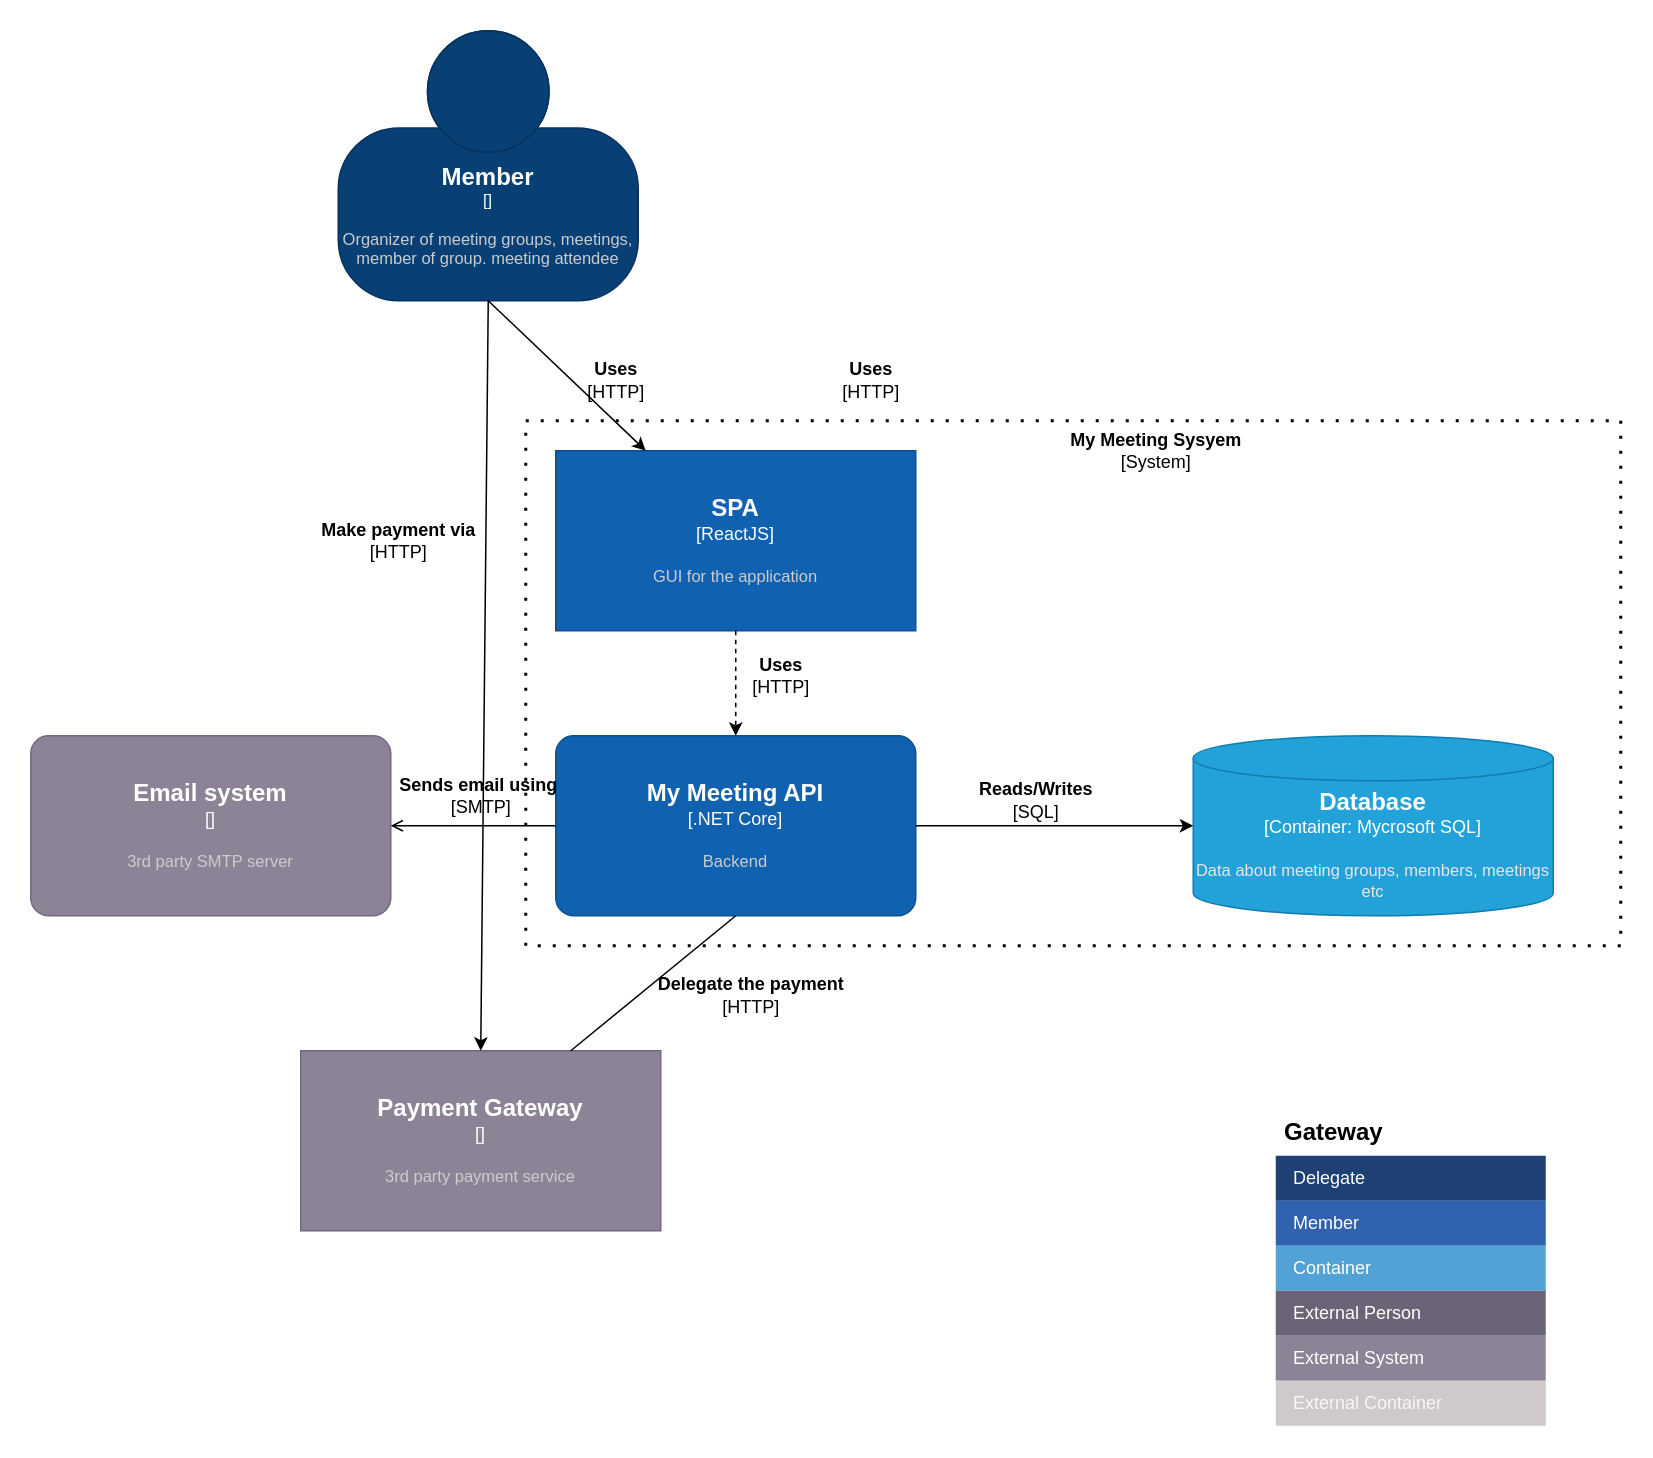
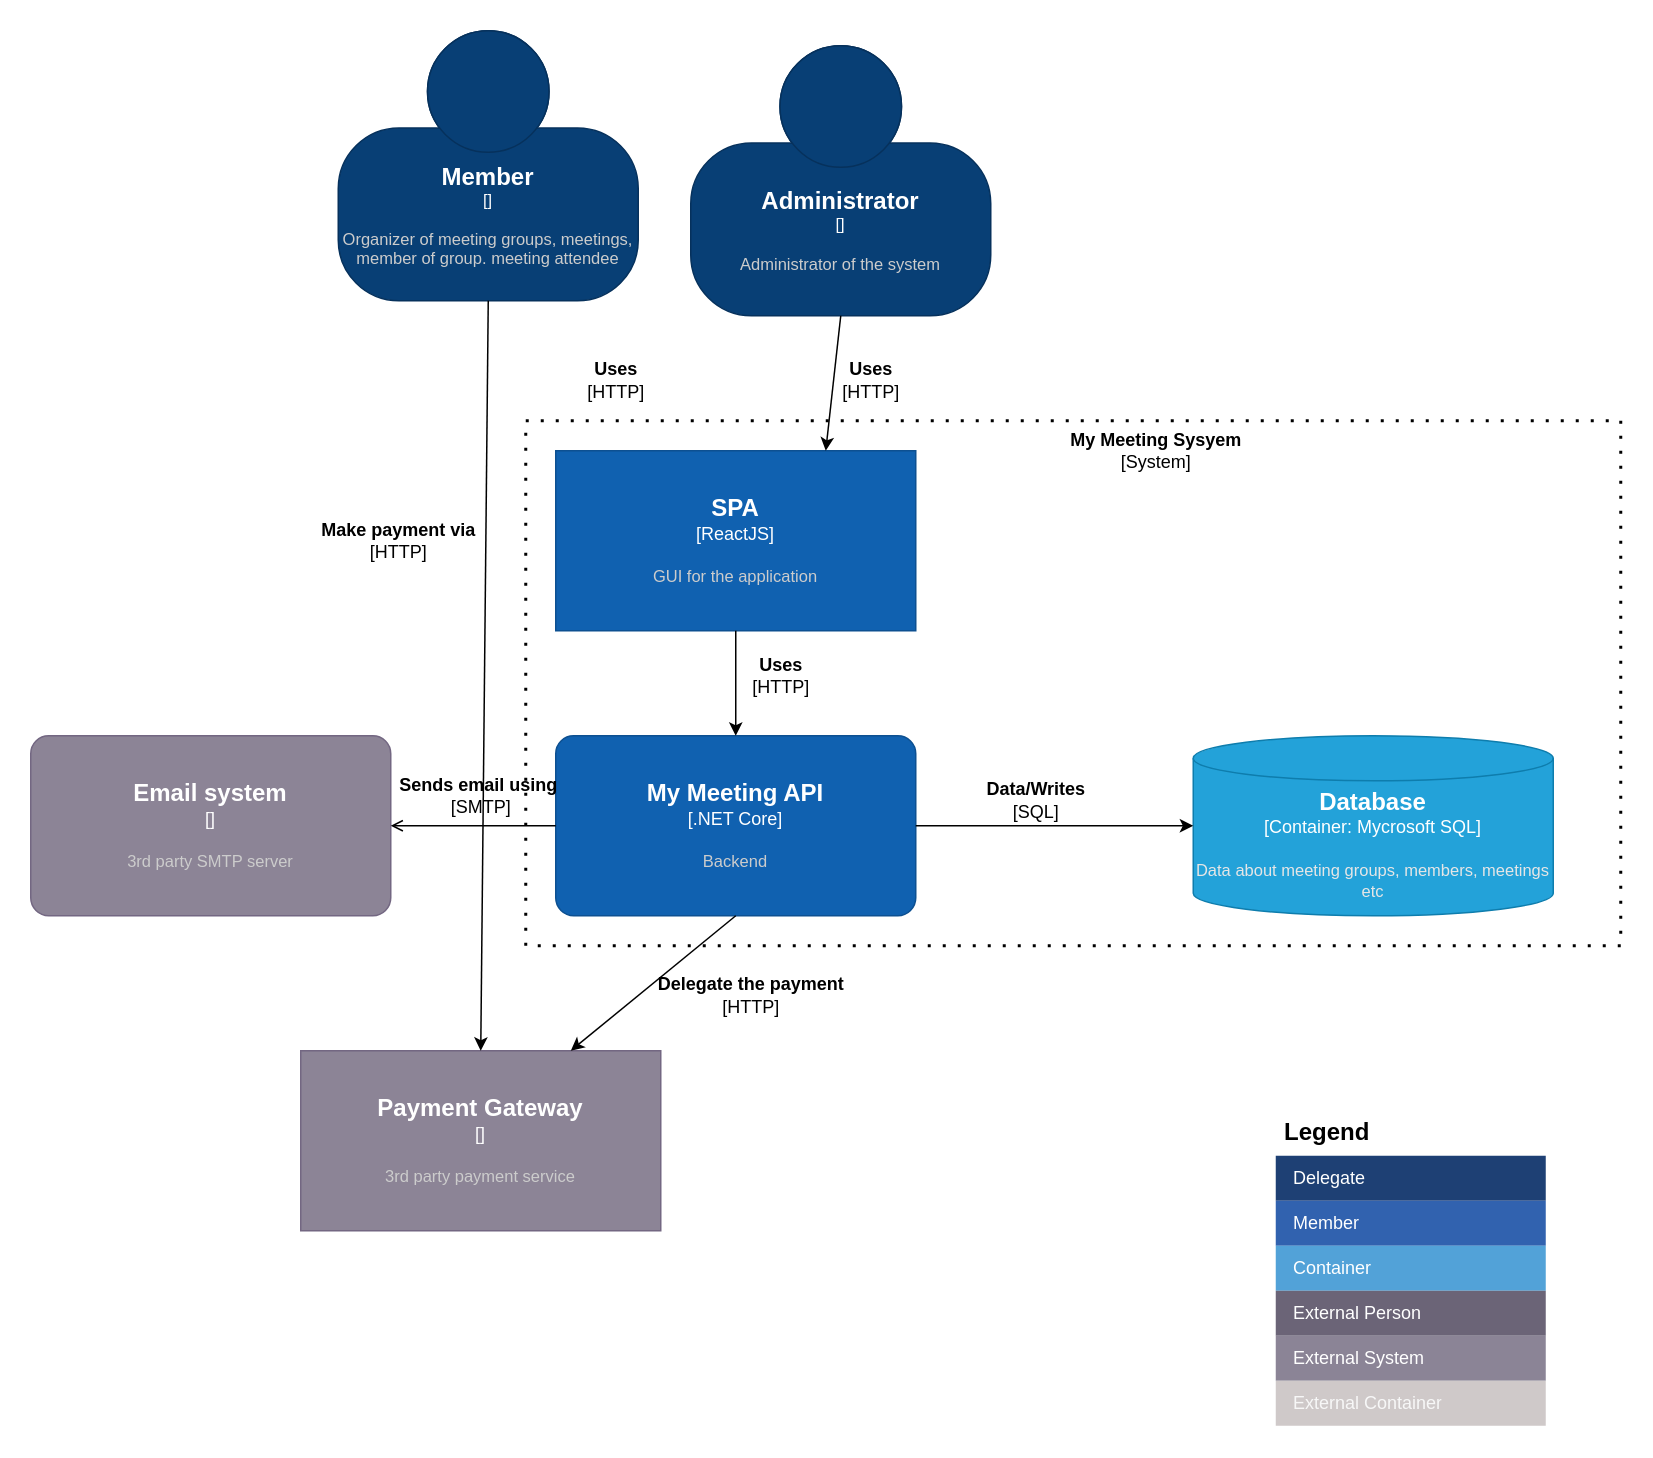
none -> (841, 181)
(565, 373) -> none
none -> (834, 379)
(736, 677) -> (736, 677)
(1037, 800) -> (1037, 800)
(576, 1046) -> (580, 1043)
(1331, 1132) -> (1324, 1132)
